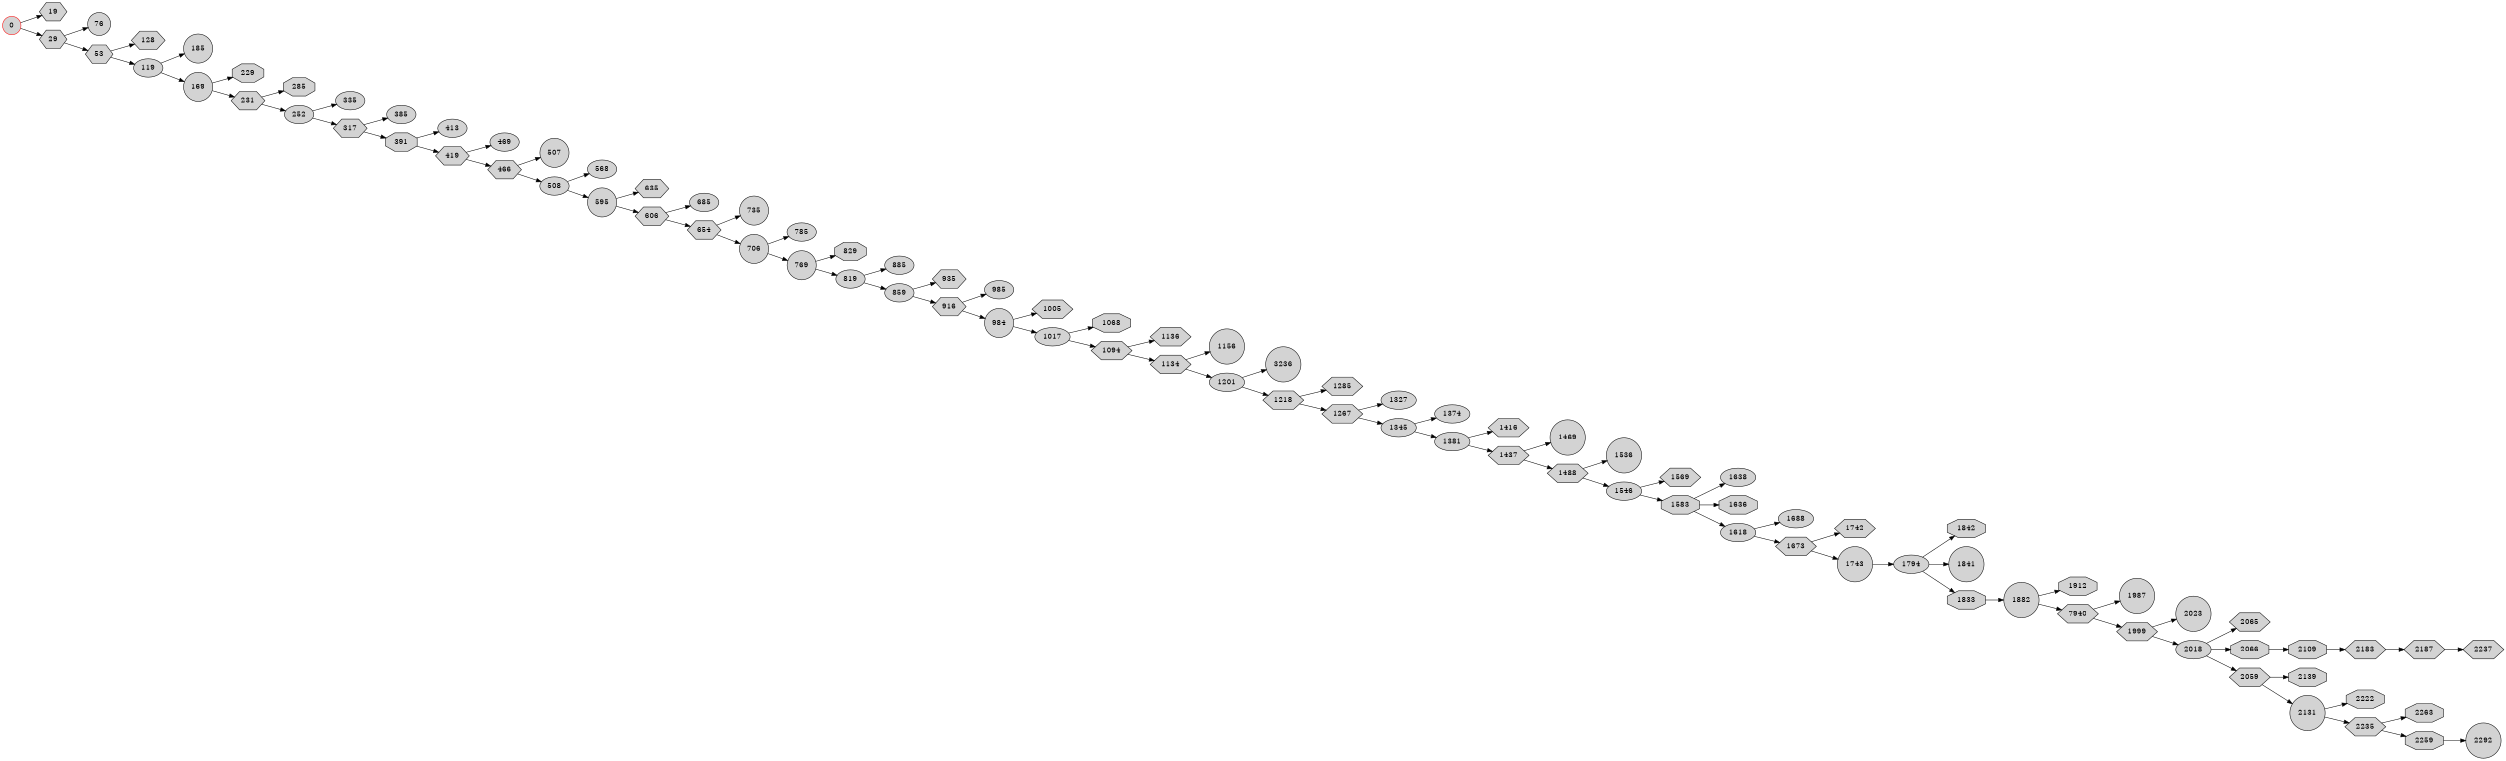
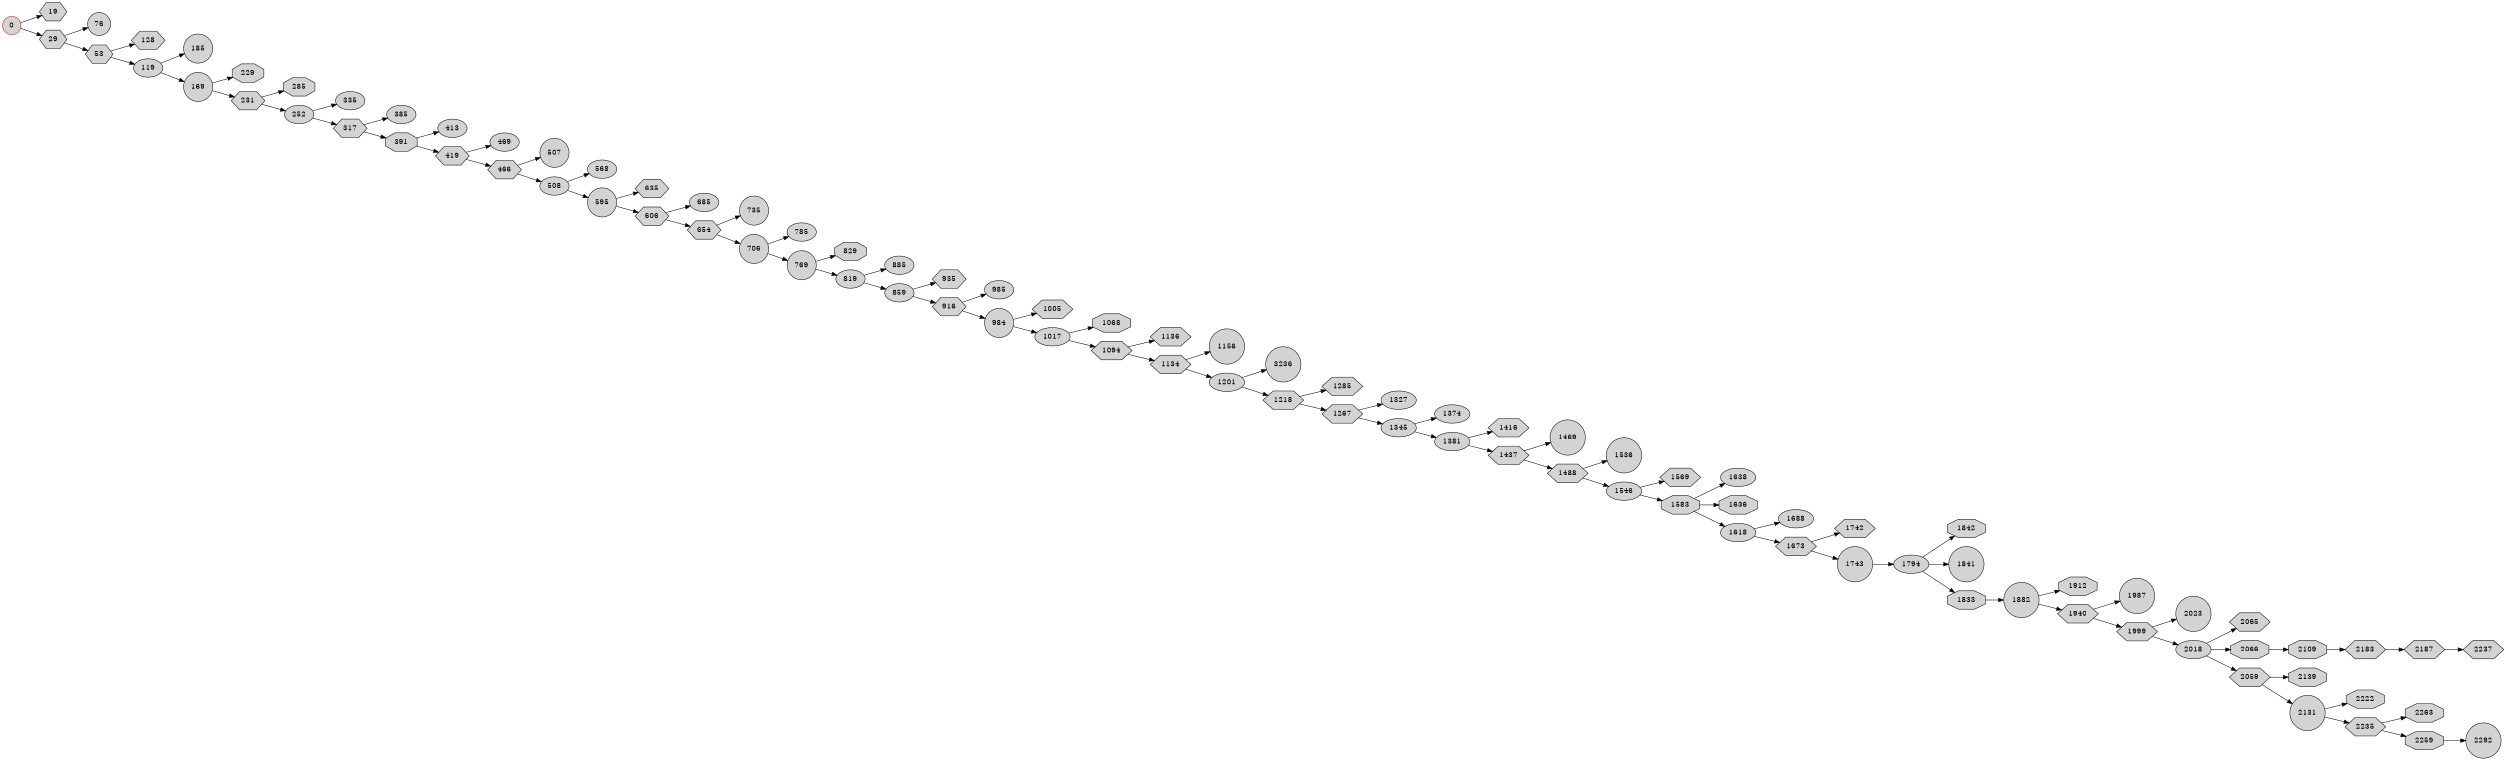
(2078, 614) -> (2078, 614)
